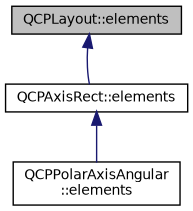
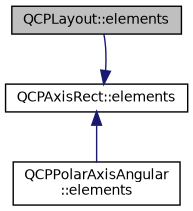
(87, 66) -> (106, 52)
